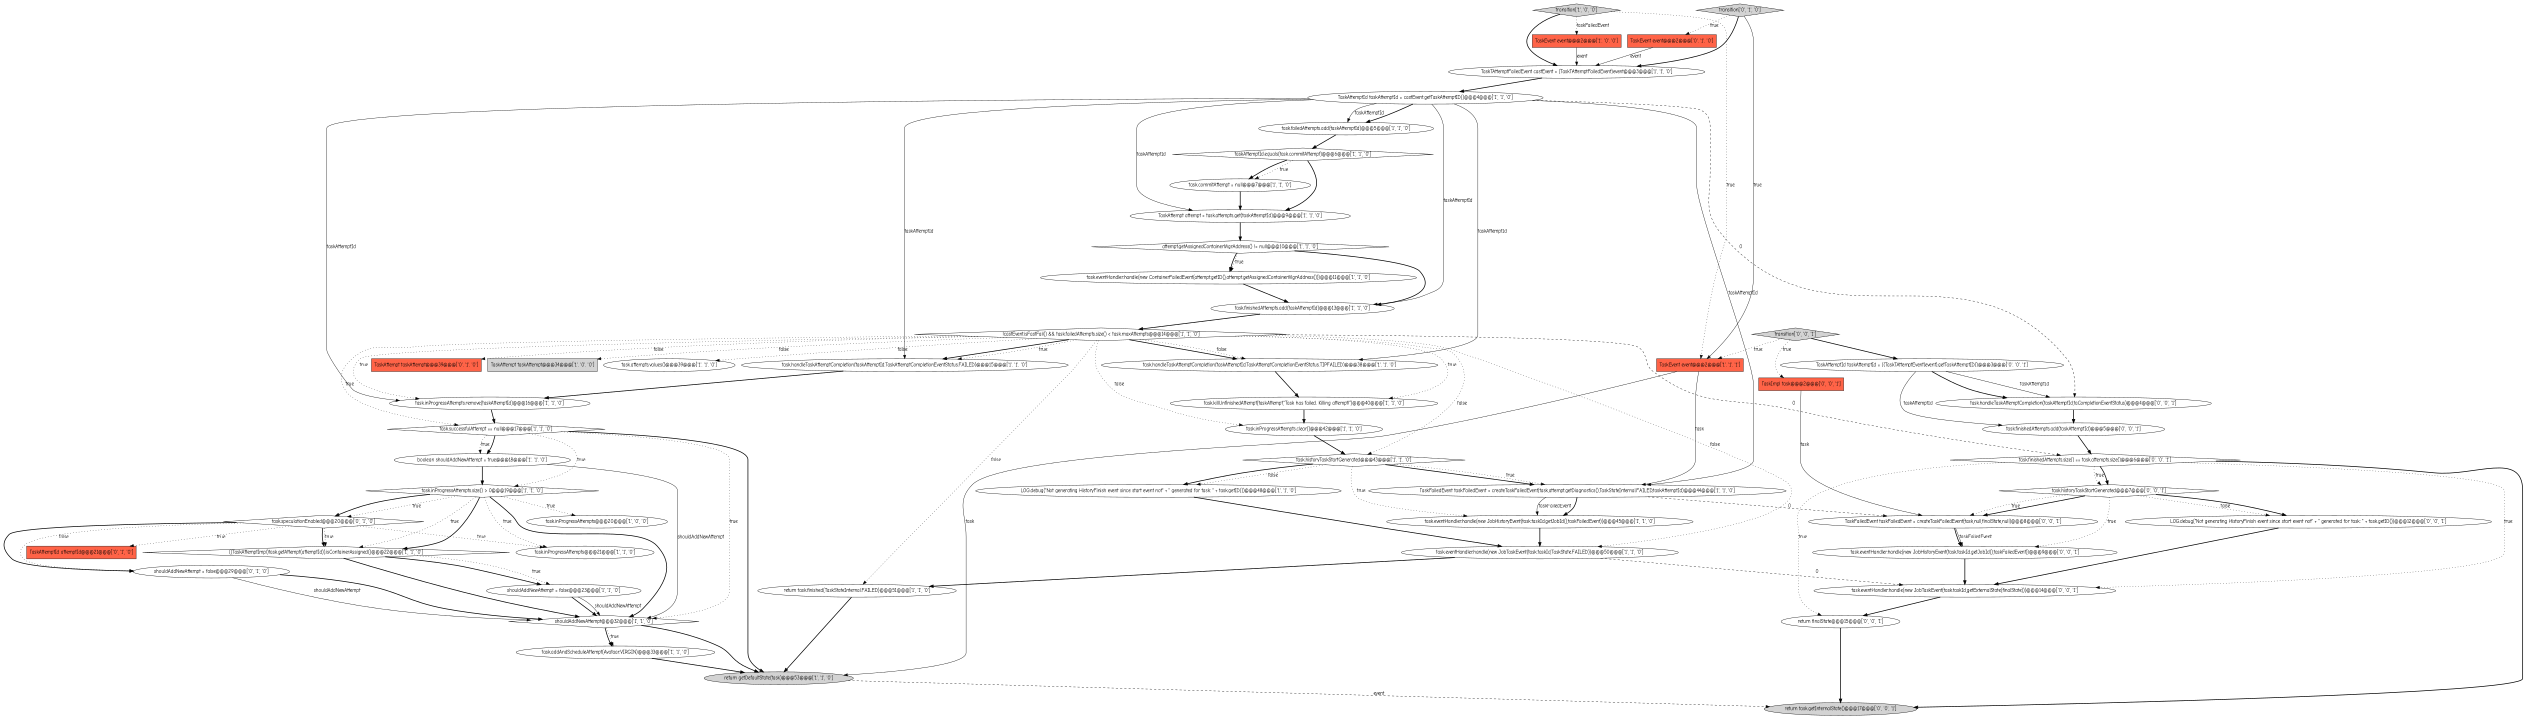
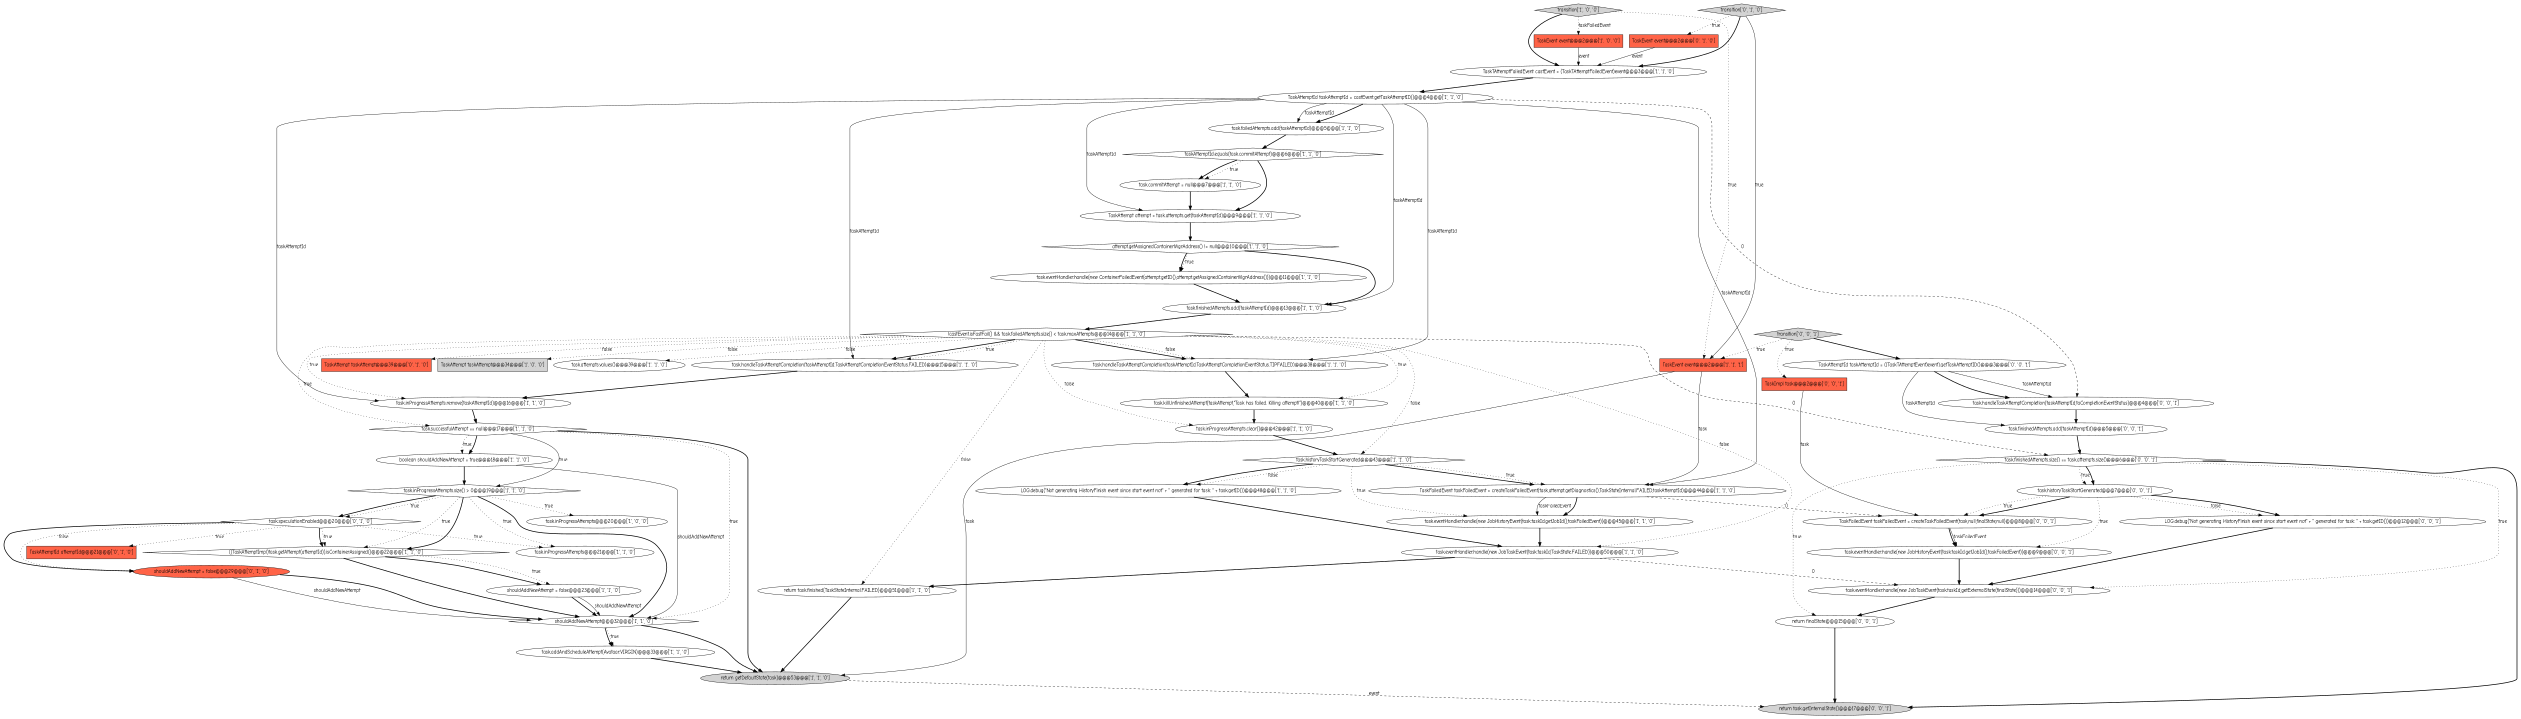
(575, 464) -> (557, 464)
(2109, 491) -> (2095, 491)
(211, 572) -> (211, 572)
